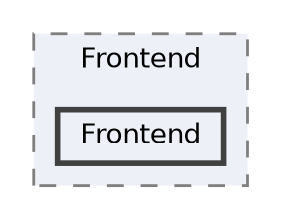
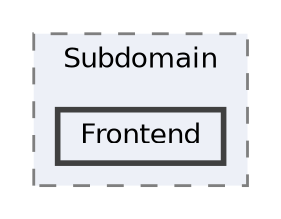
(141, 60) -> (141, 60)
